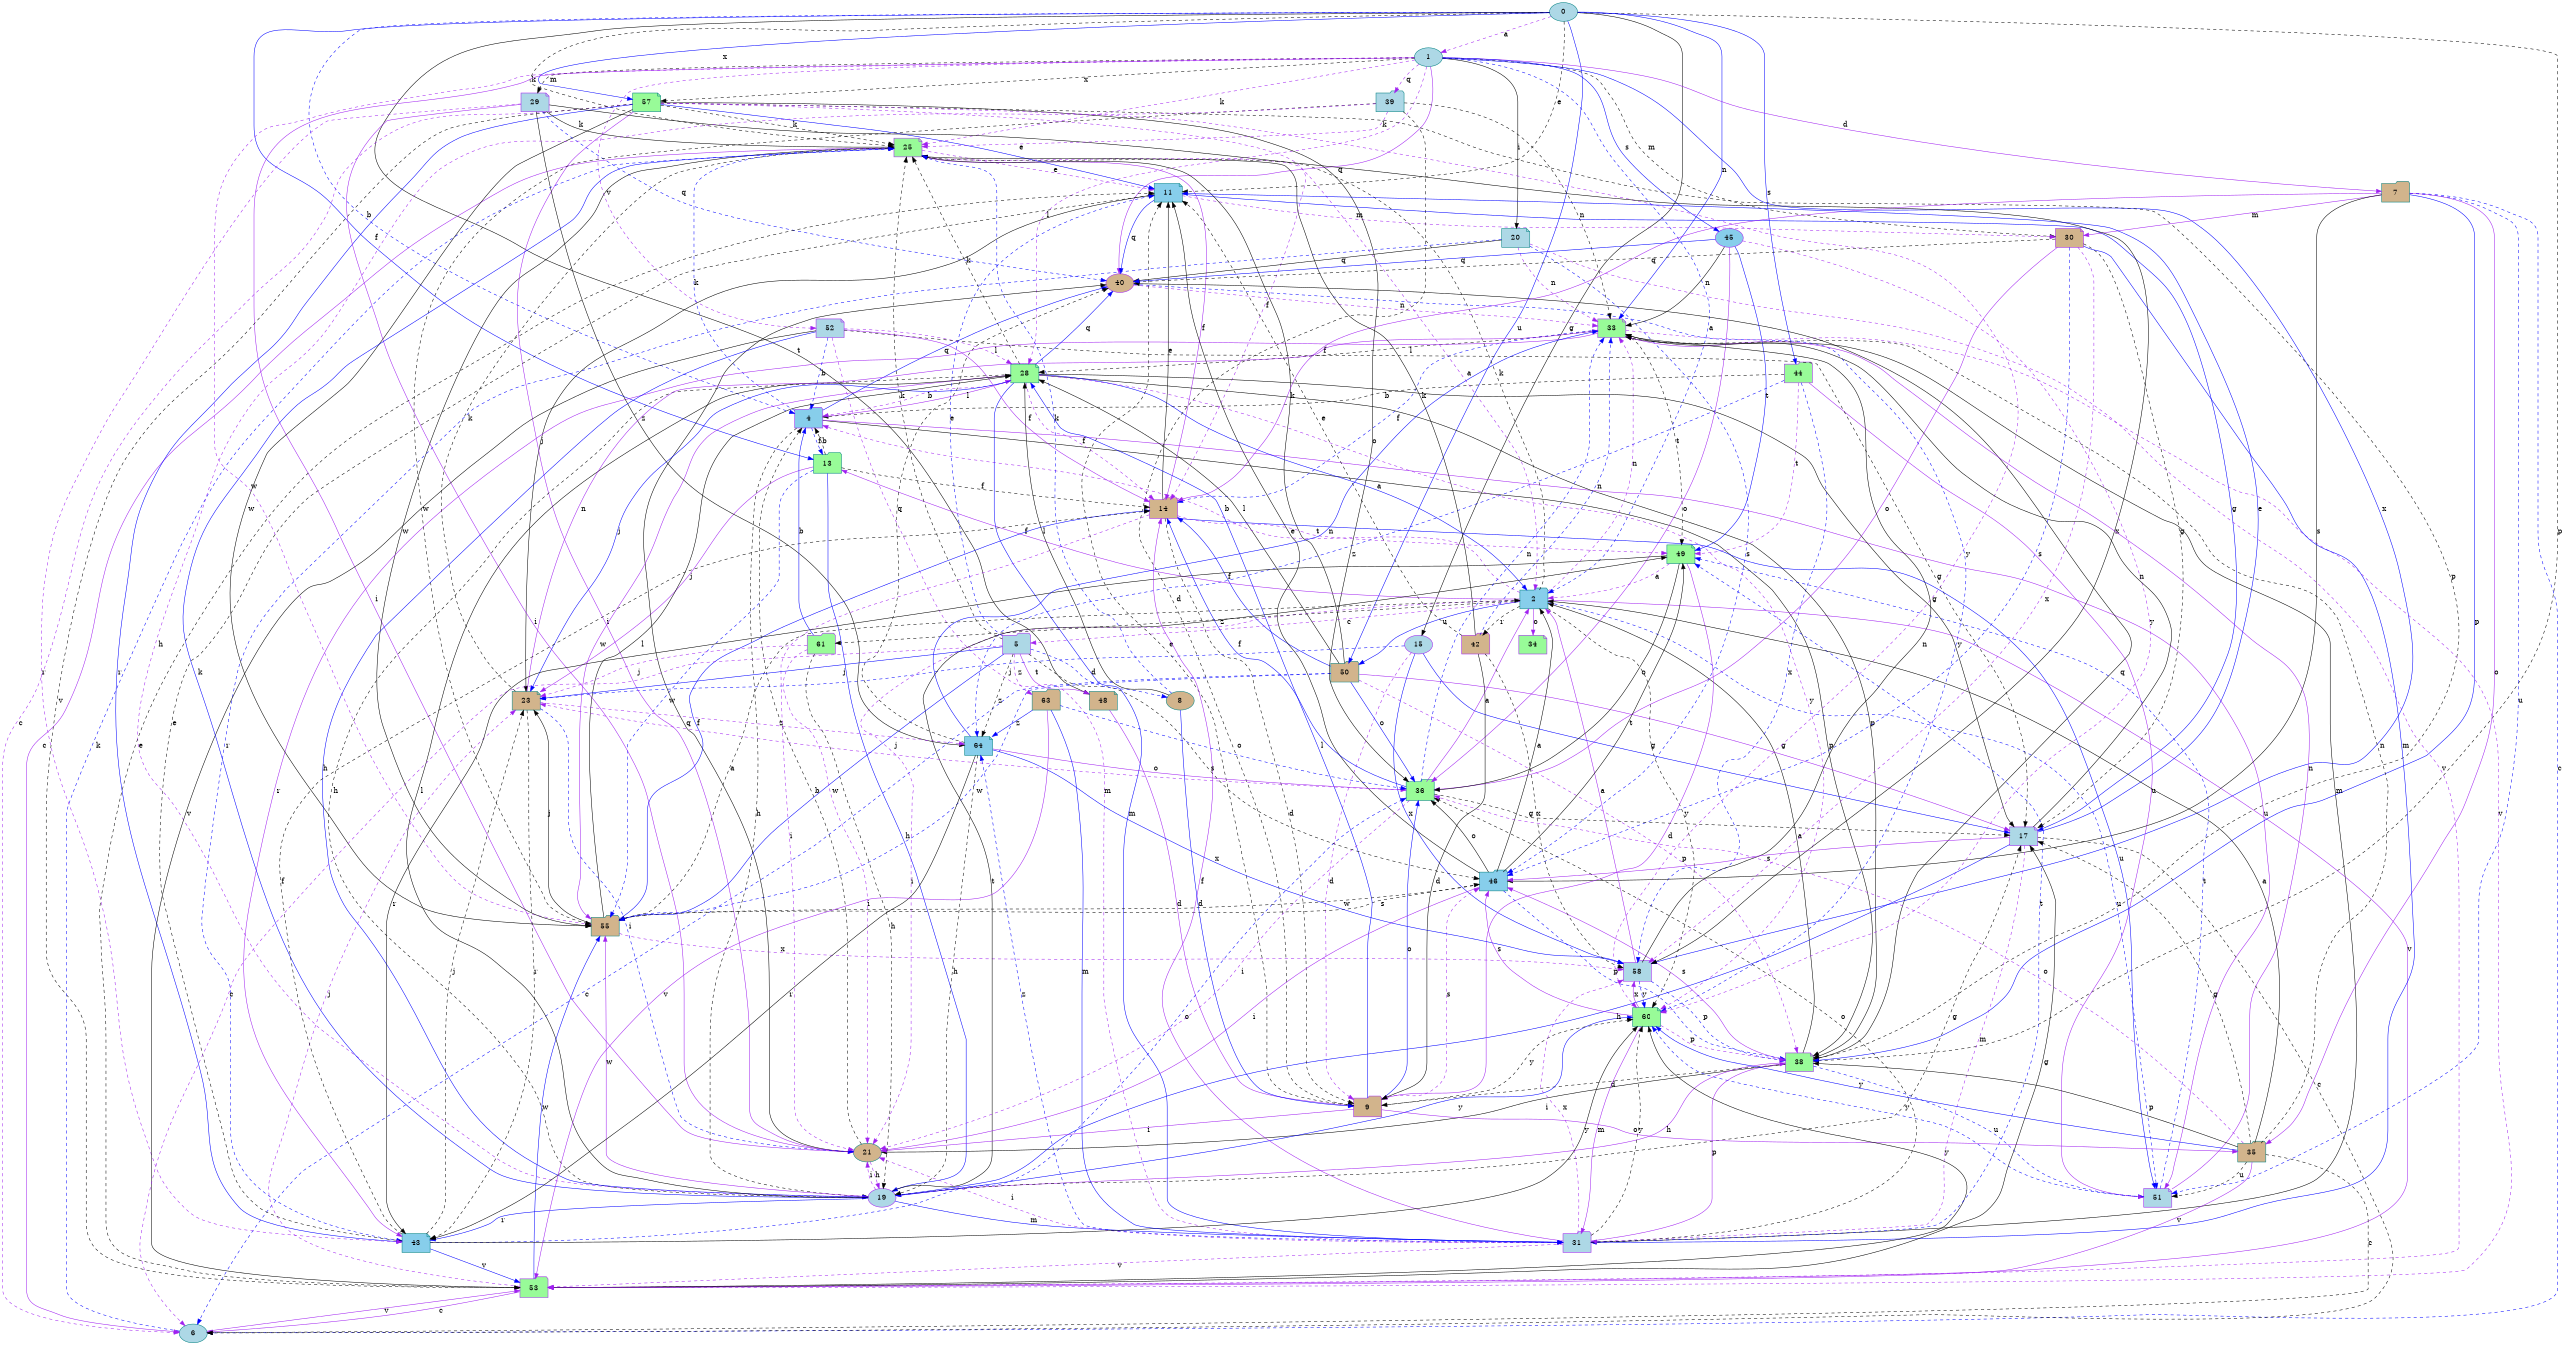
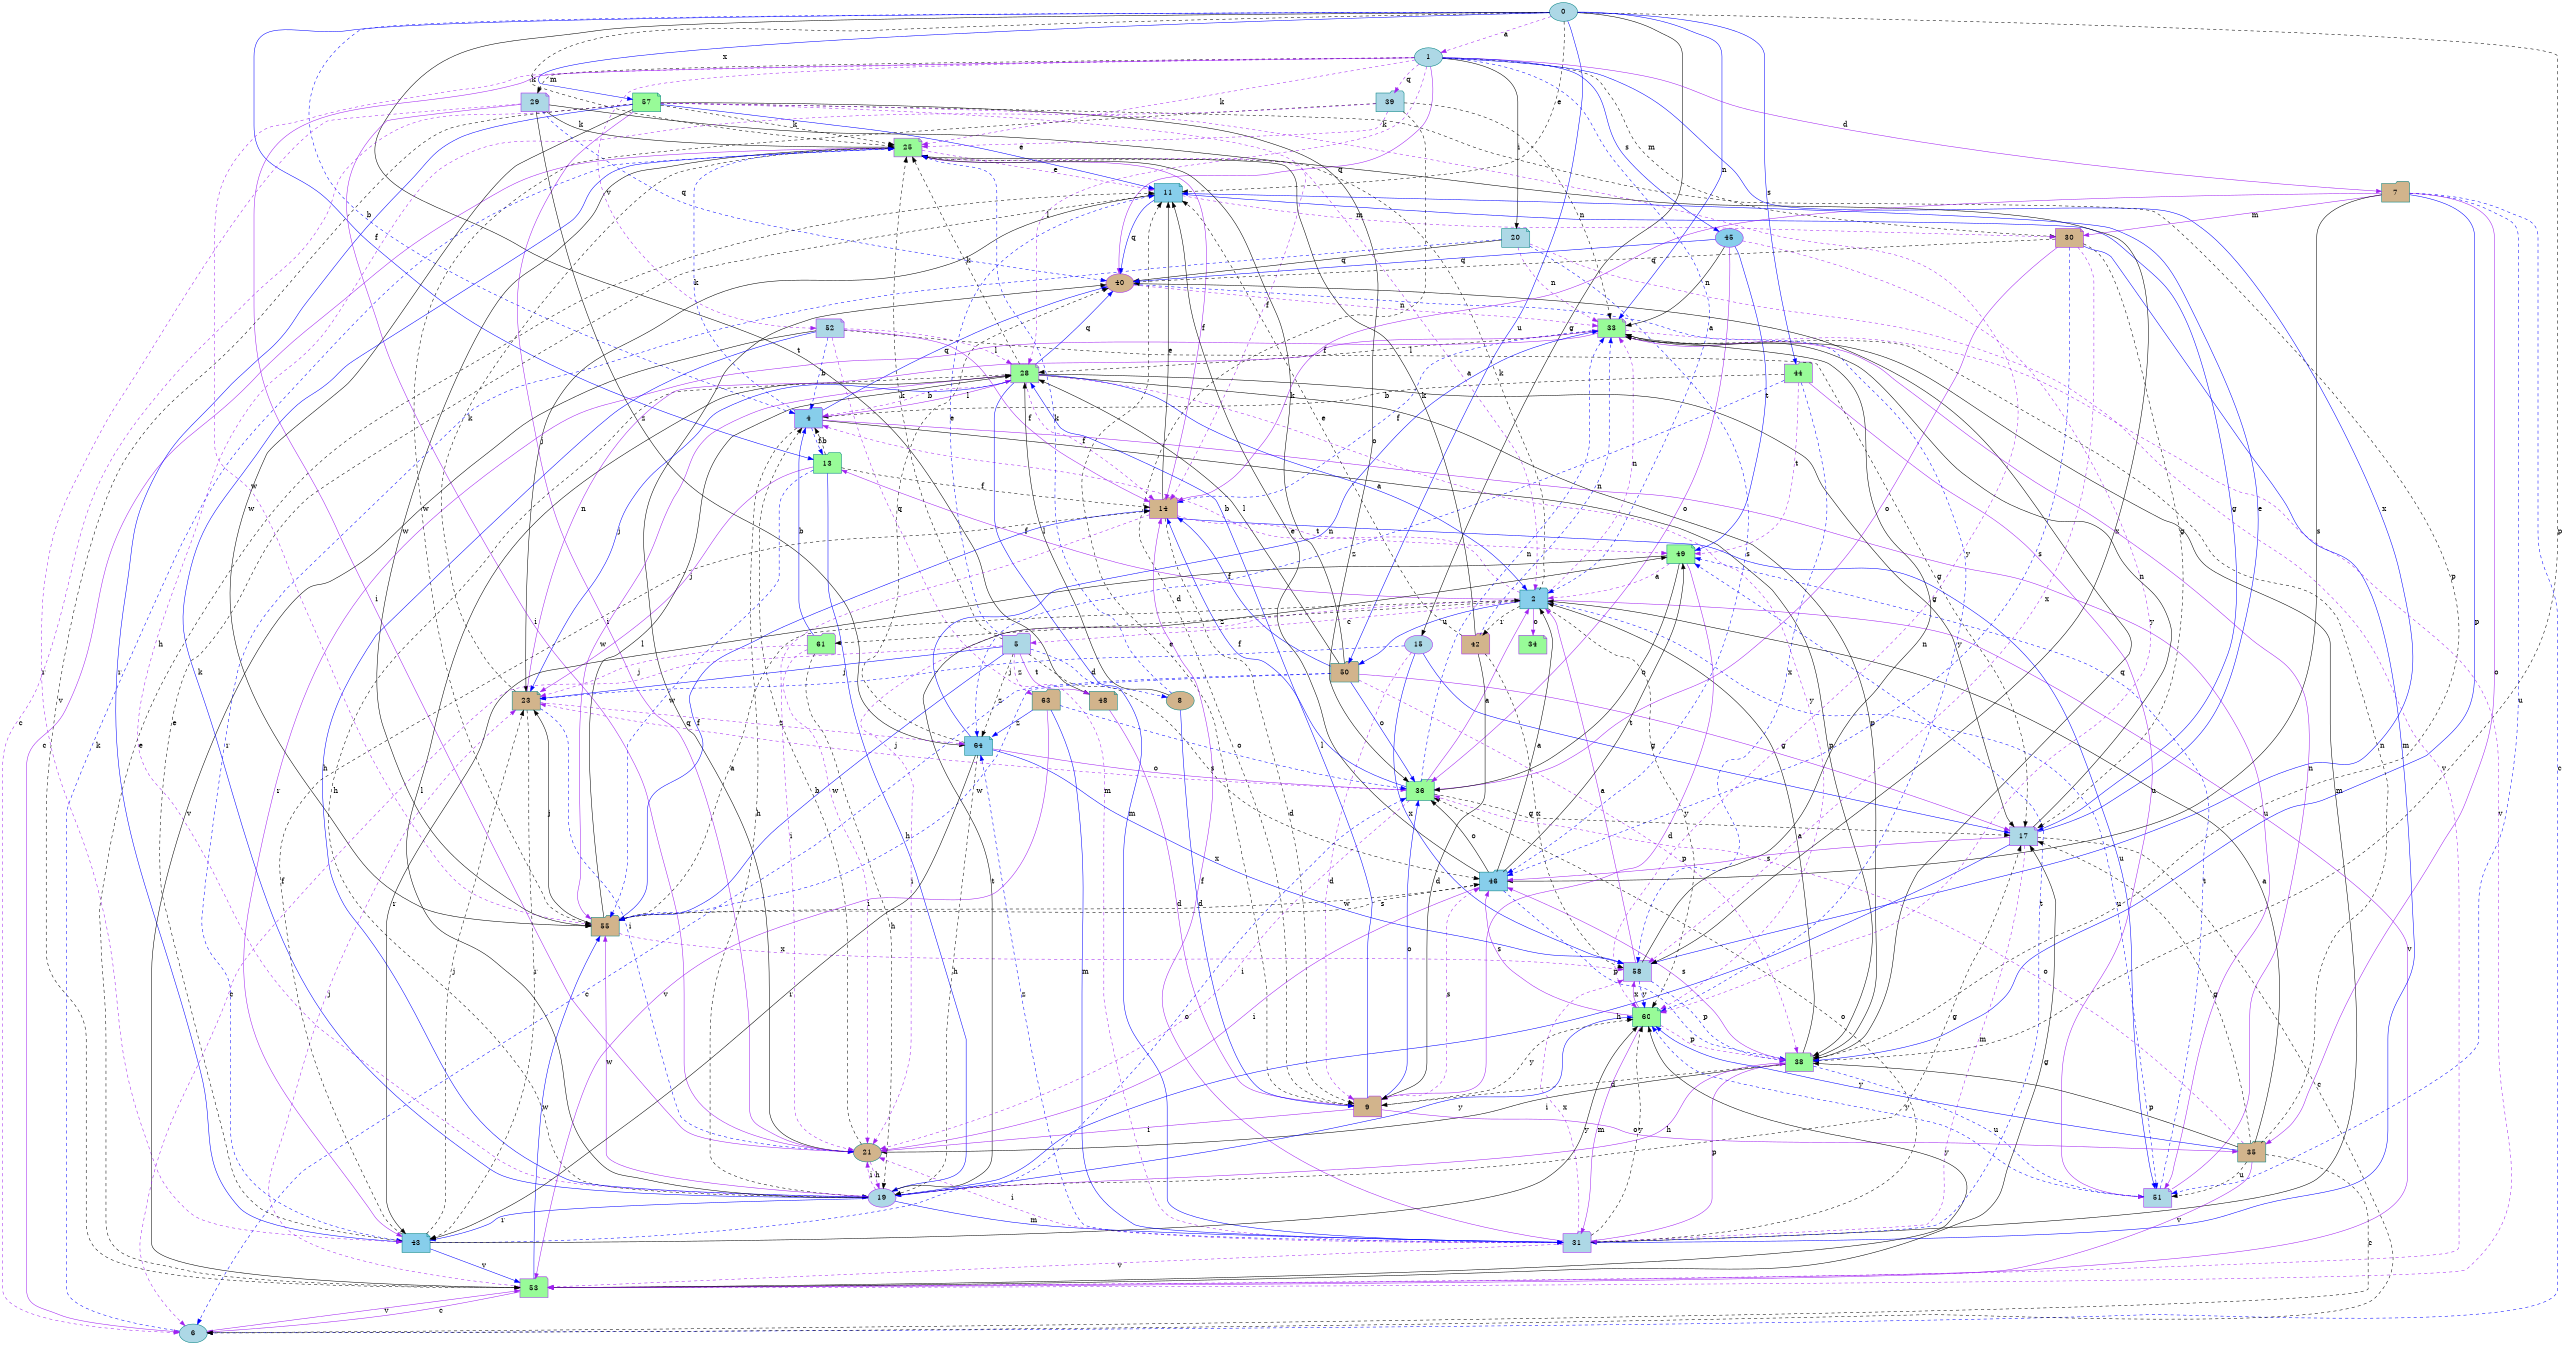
(1040, 80) -> none
(1025, 373) -> (1025, 373)
(1675, 436) -> none
